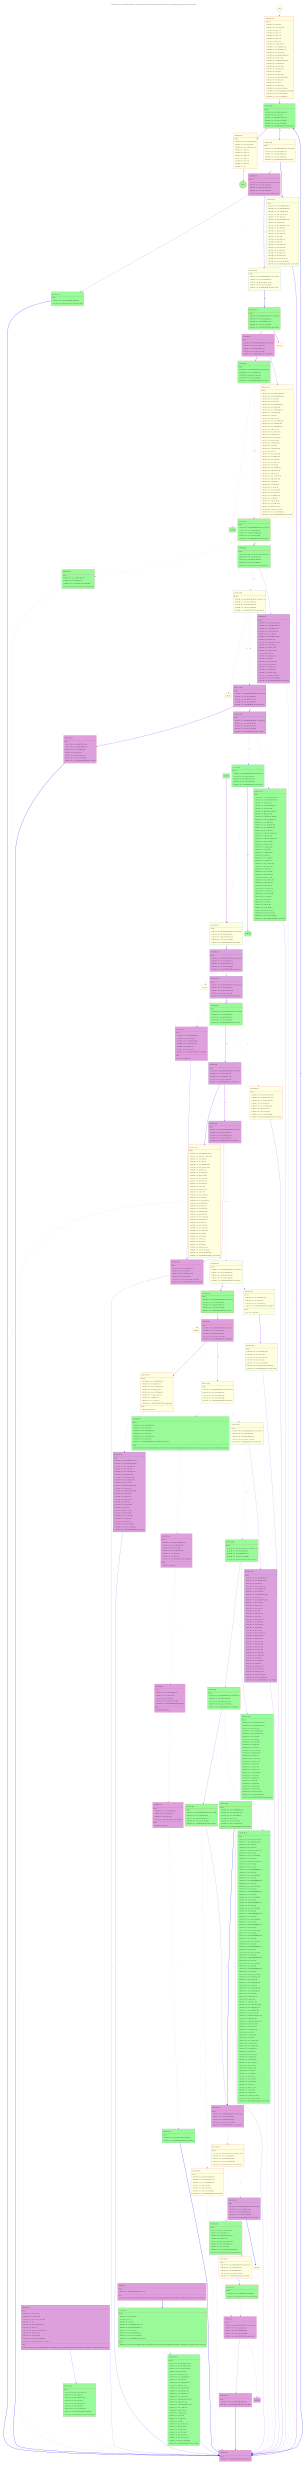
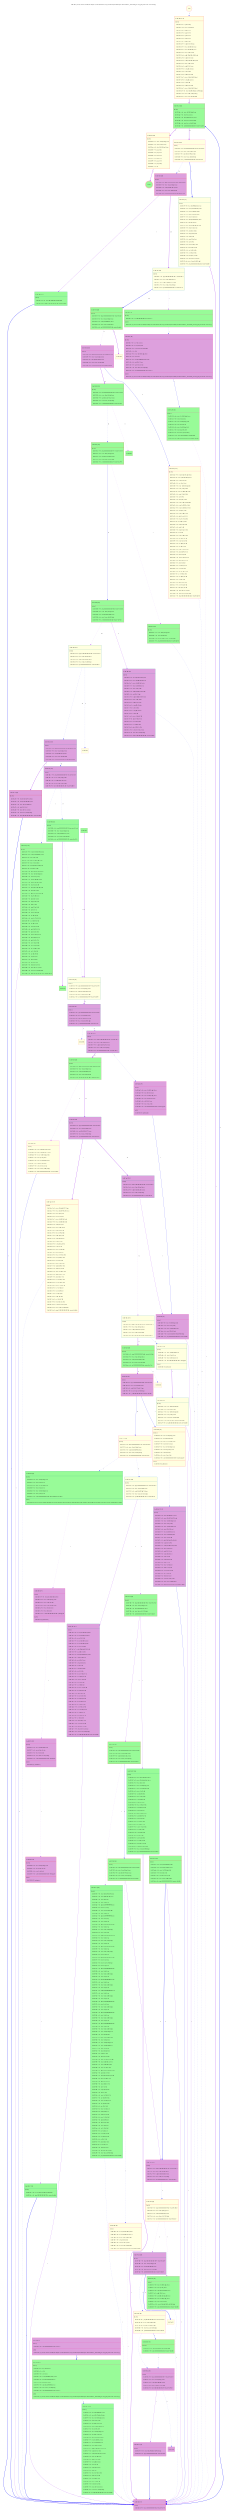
none -> (169, 318)
(272, 2132) -> (143, 2183)
